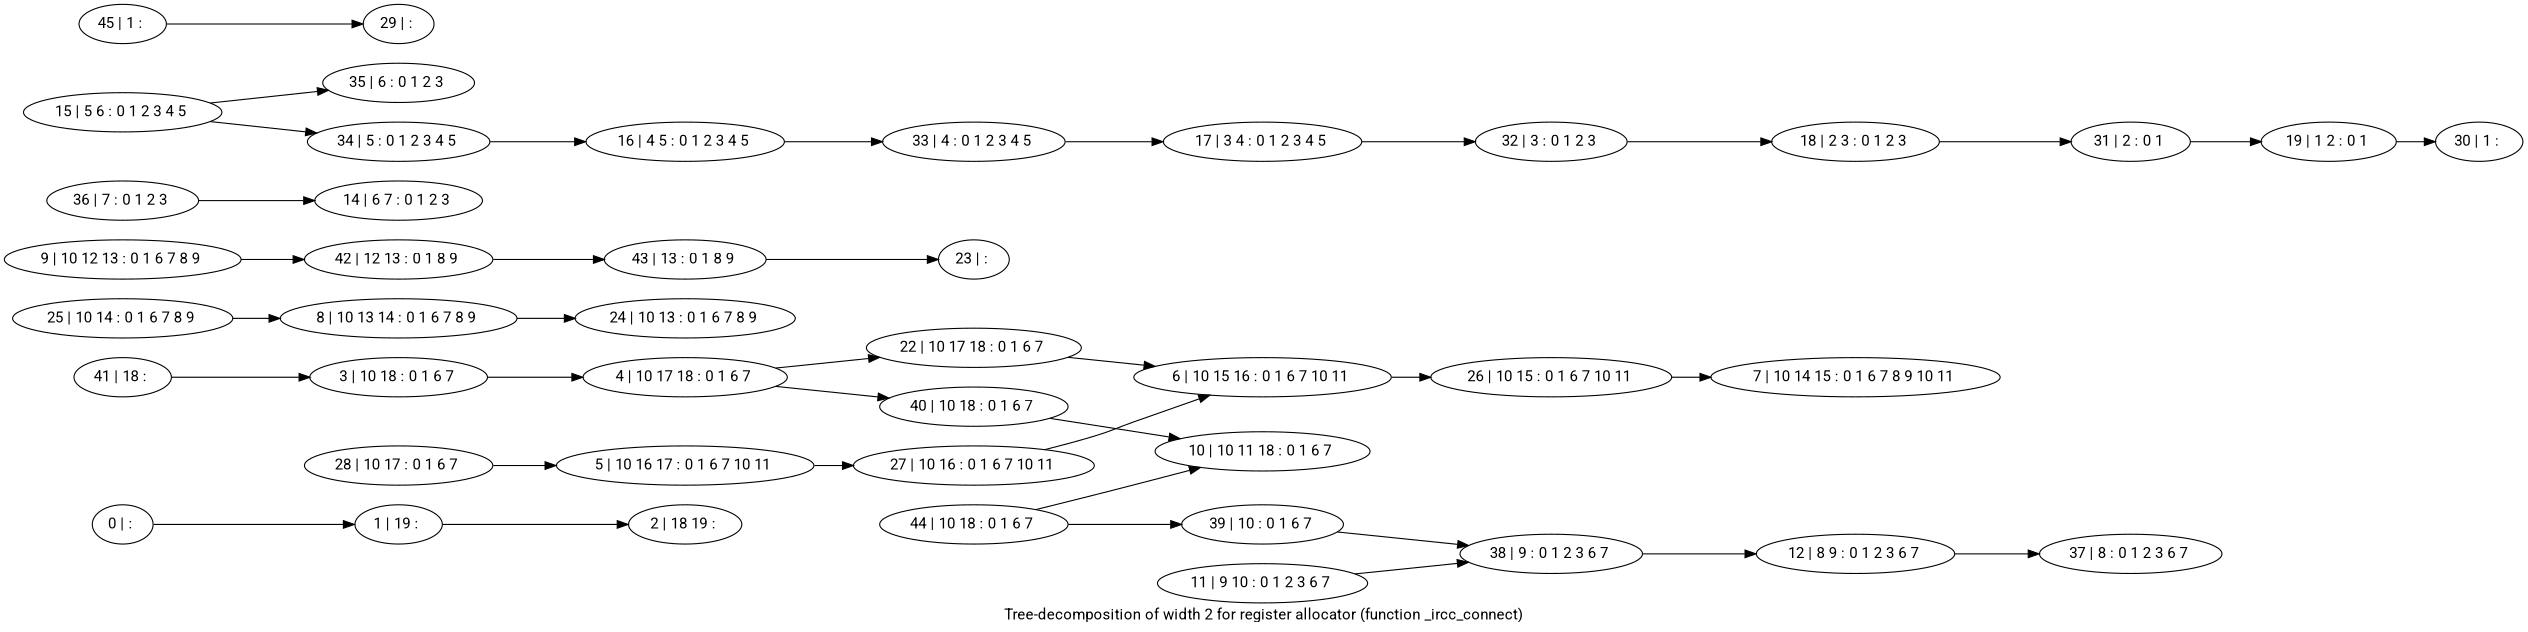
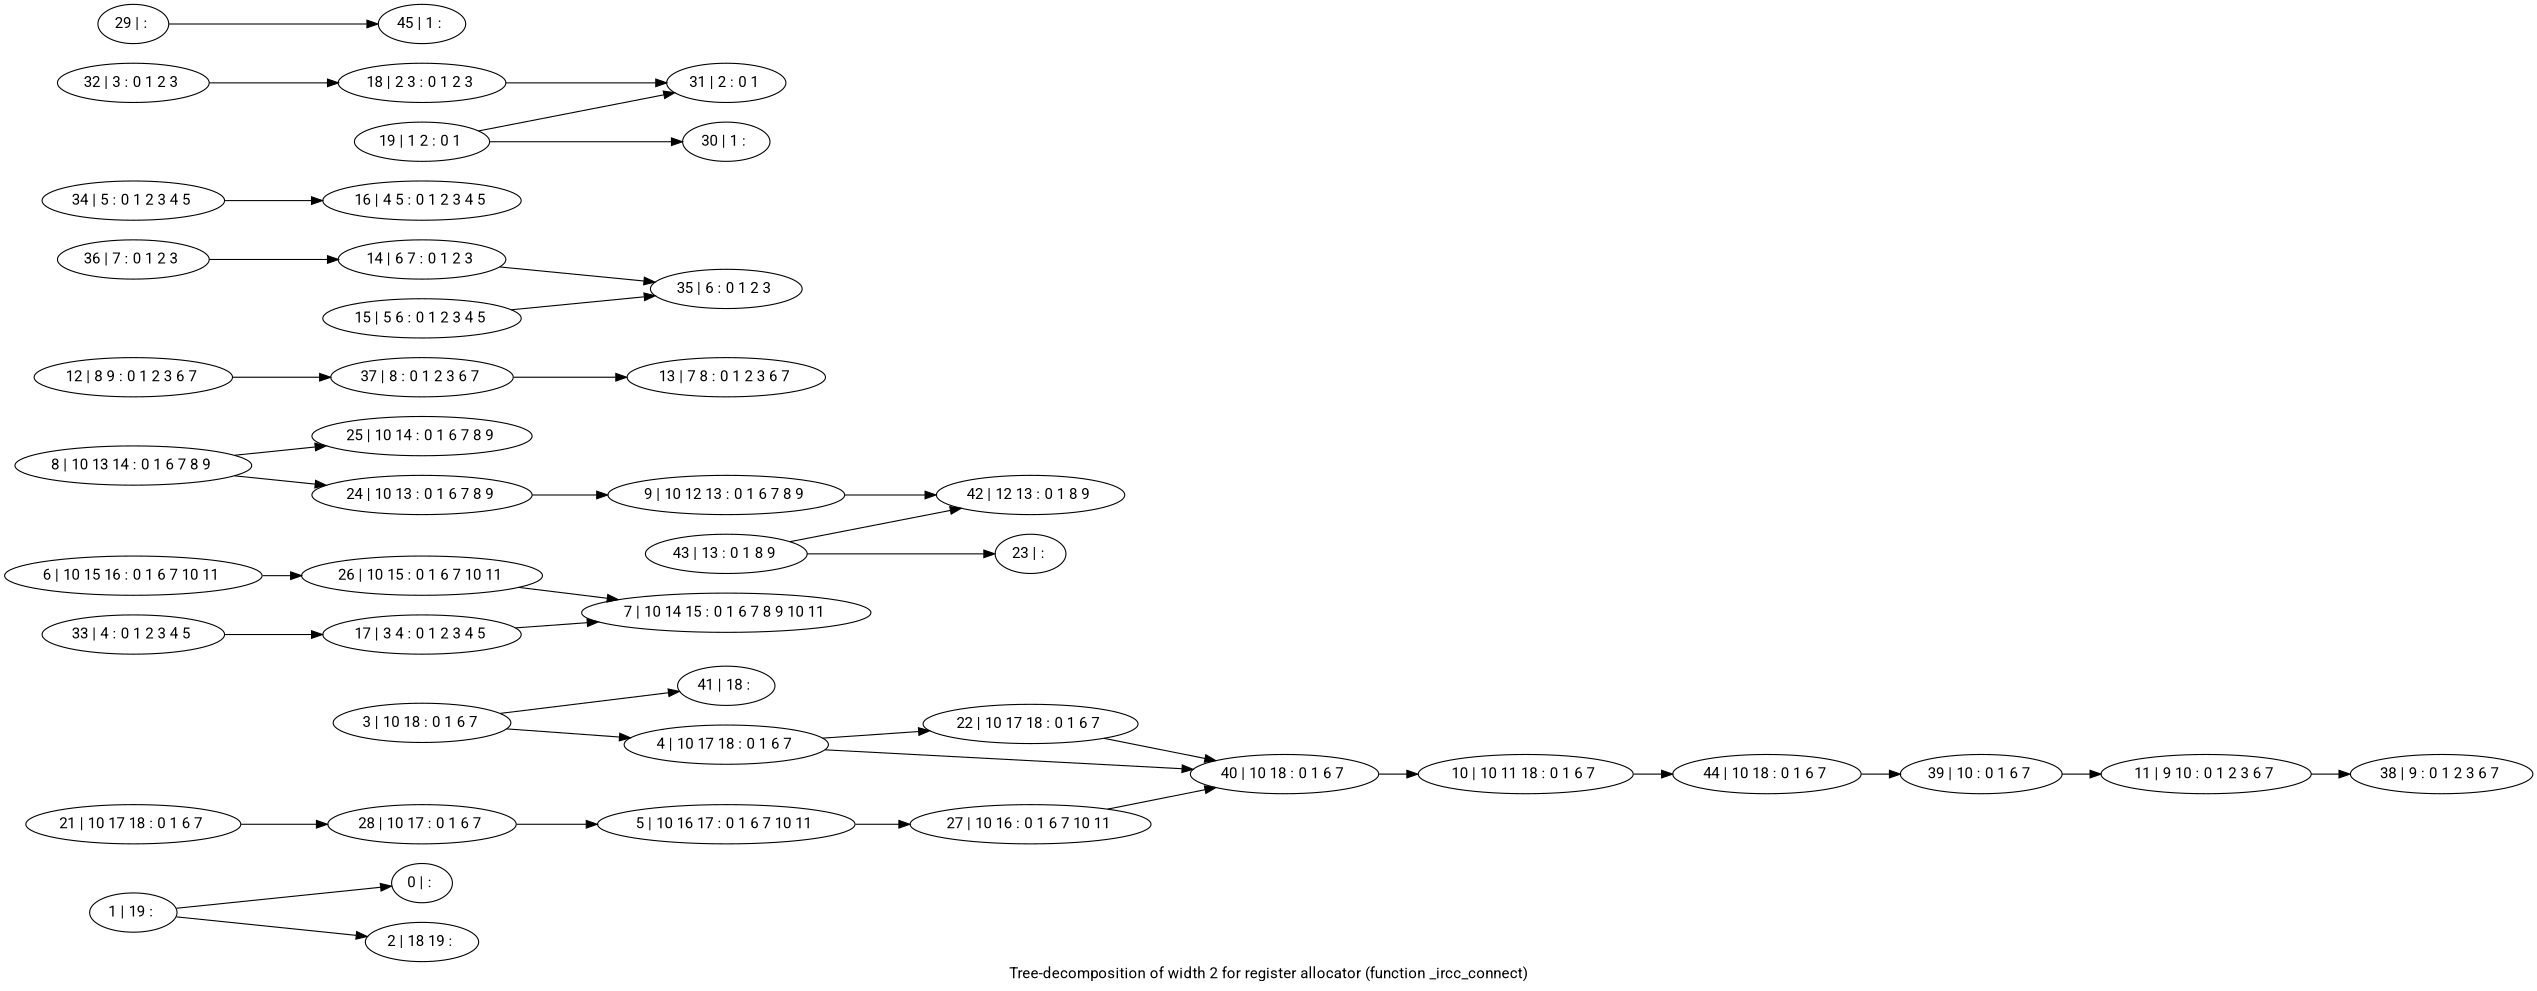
(259, 24) -> (268, 24)
(258, 127) -> none
(828, 142) -> none
(1413, 142) -> (551, 625)
(2221, 142) -> (571, 113)
(543, 259) -> (870, 526)
none -> (572, 274)
(251, 318) -> (275, 451)
(1106, 361) -> (1155, 748)
(235, 377) -> (584, 703)
none -> (726, 377)
(1130, 423) -> (1156, 799)
(1113, 490) -> (1648, 774)
none -> (564, 495)
(248, 524) -> (279, 898)
(1397, 538) -> (2076, 774)
(1694, 554) -> none
none -> (133, 824)
